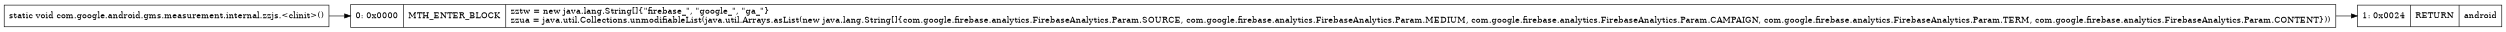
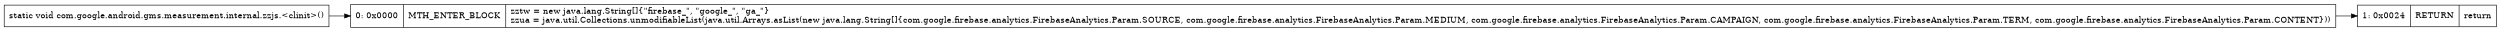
(2480, 16) -> (2478, 16)
